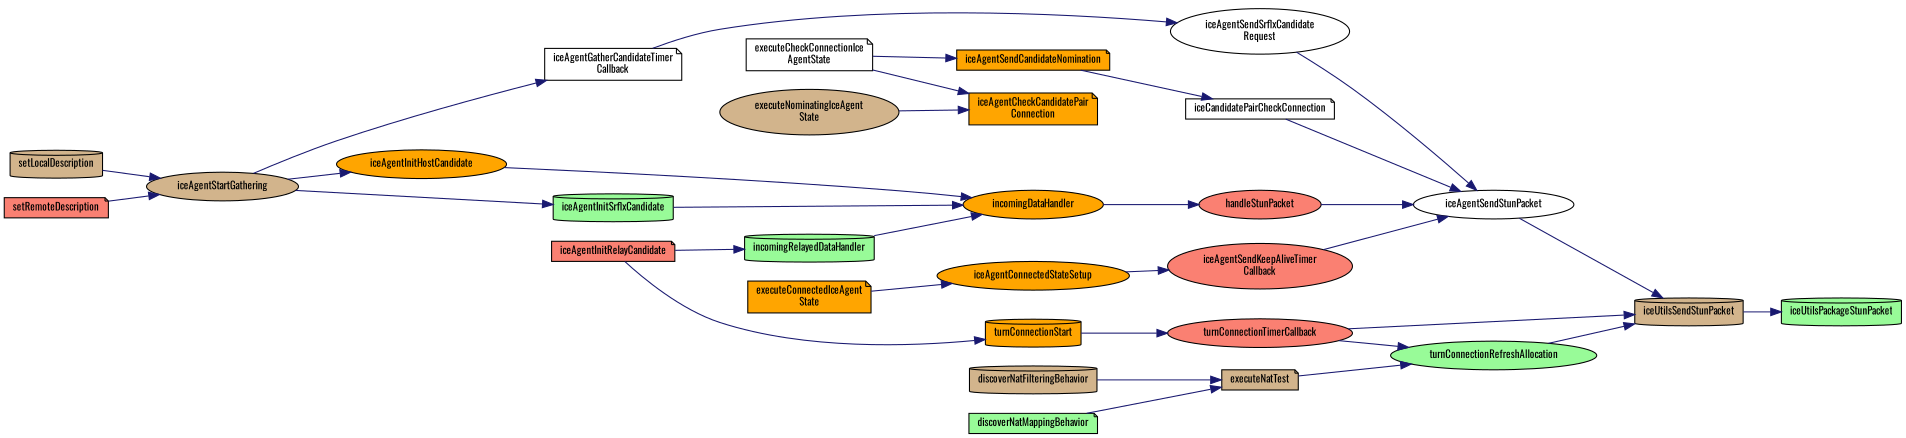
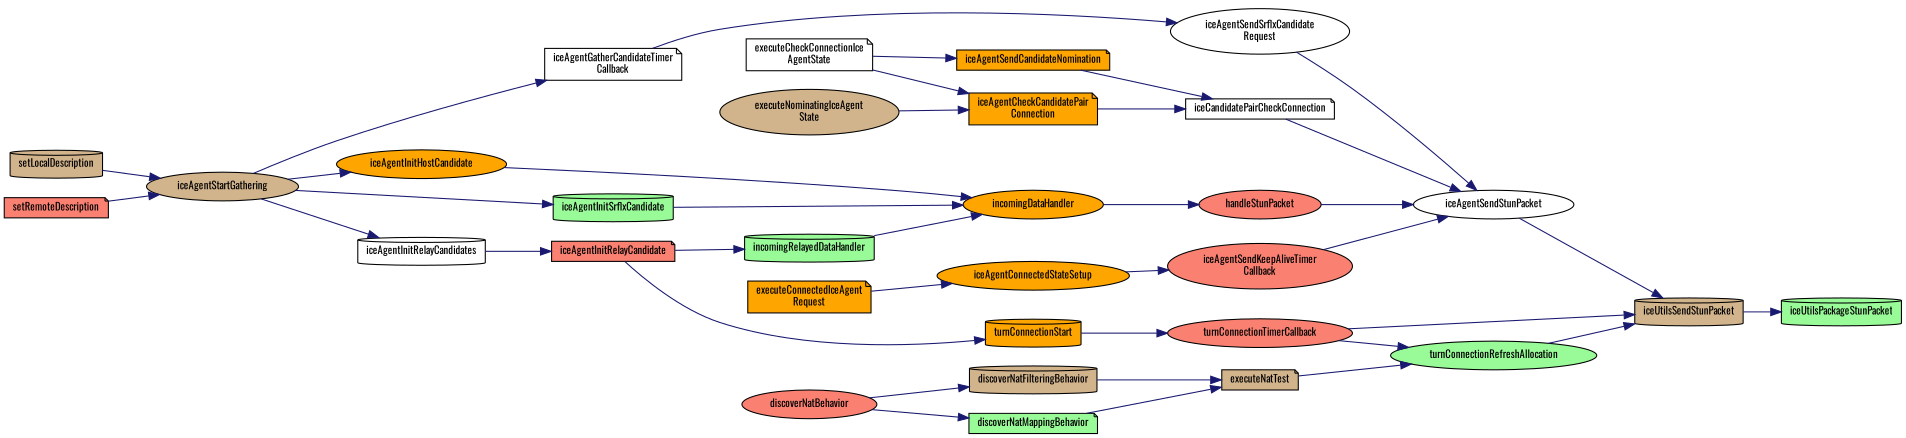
none -> (1136, 109)
none -> (422, 251)
(809, 297) -> (809, 297)
none -> (809, 404)
